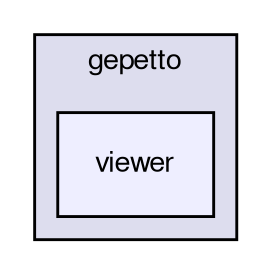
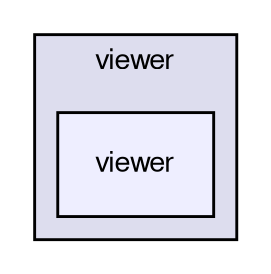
(136, 62) -> (136, 62)
